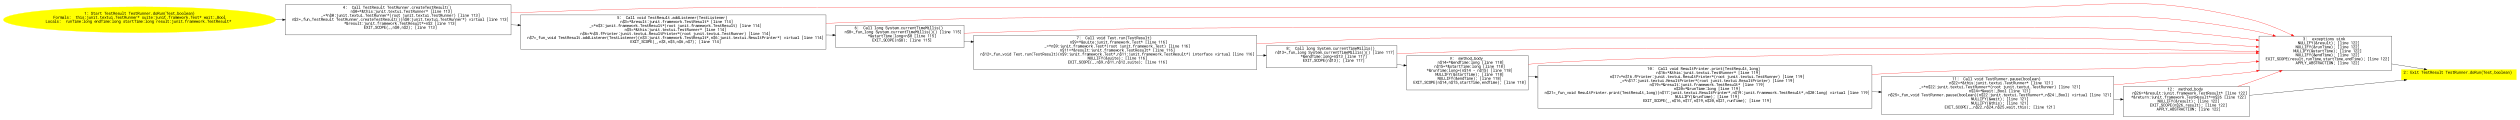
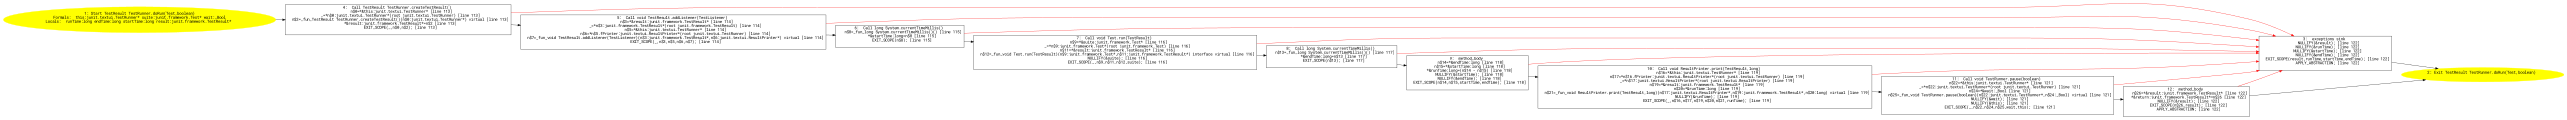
(2459, 75) -> (2483, 75)
